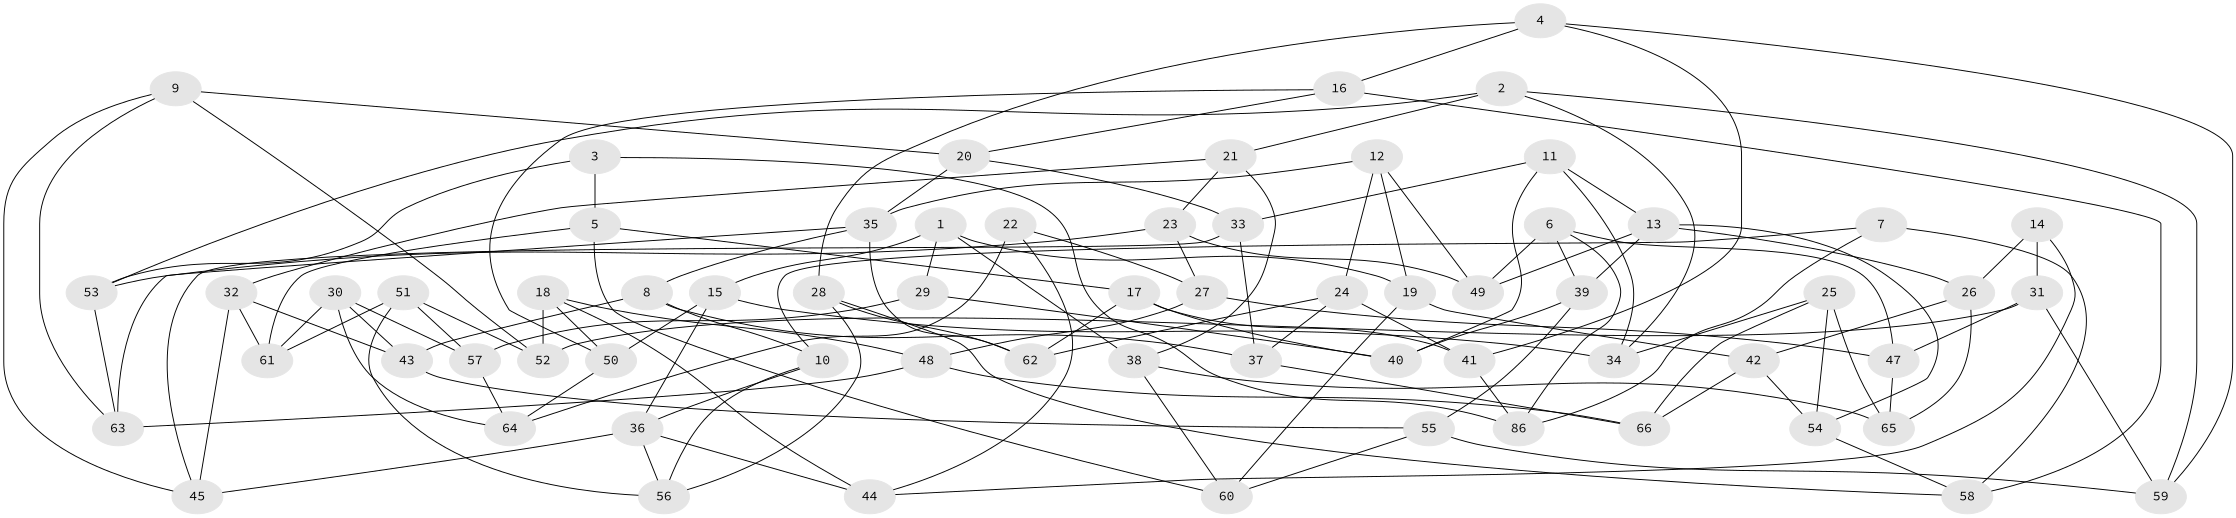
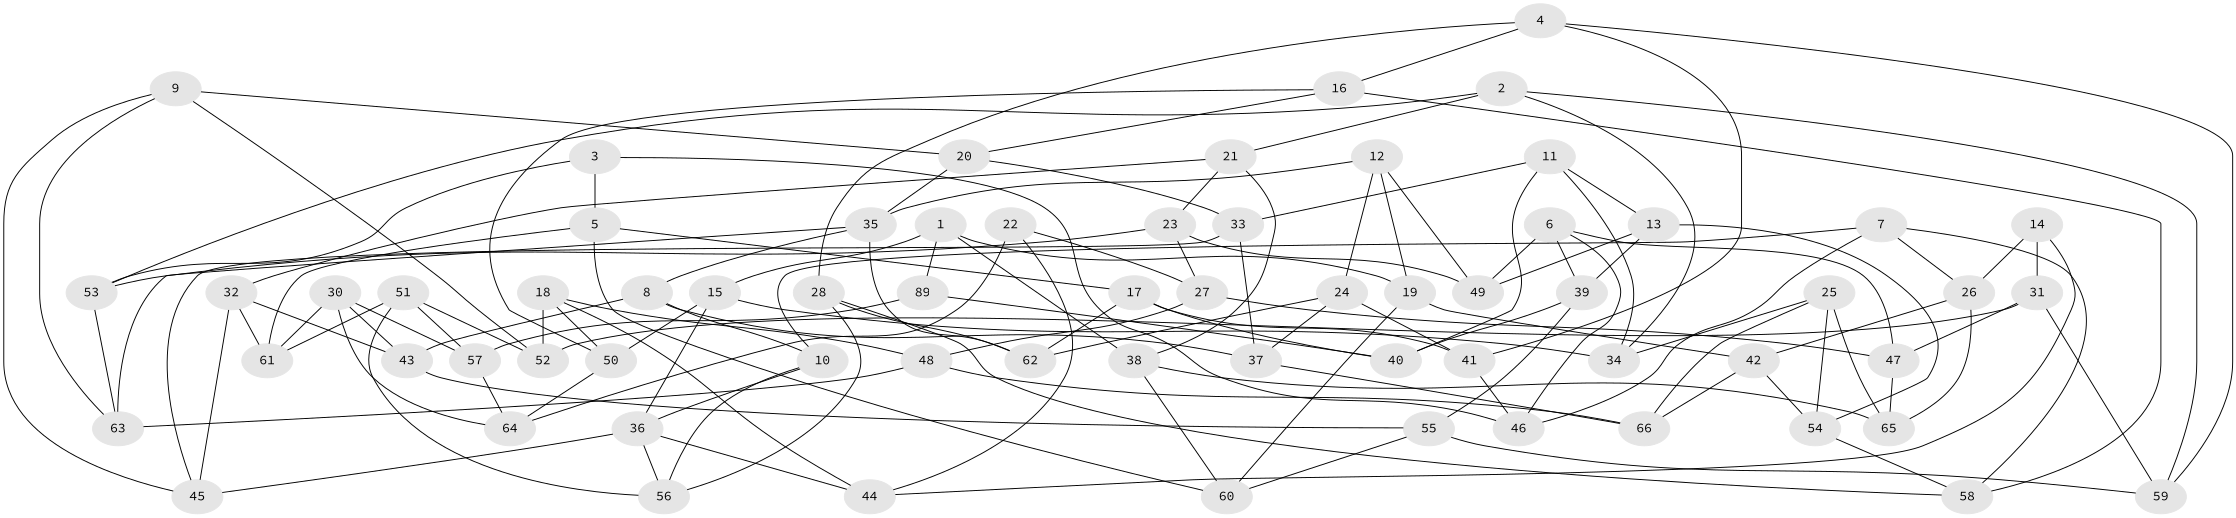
(1815, 249) -> (1925, 259)
(923, 293) -> (923, 293)
(1519, 429) -> (1519, 429)
